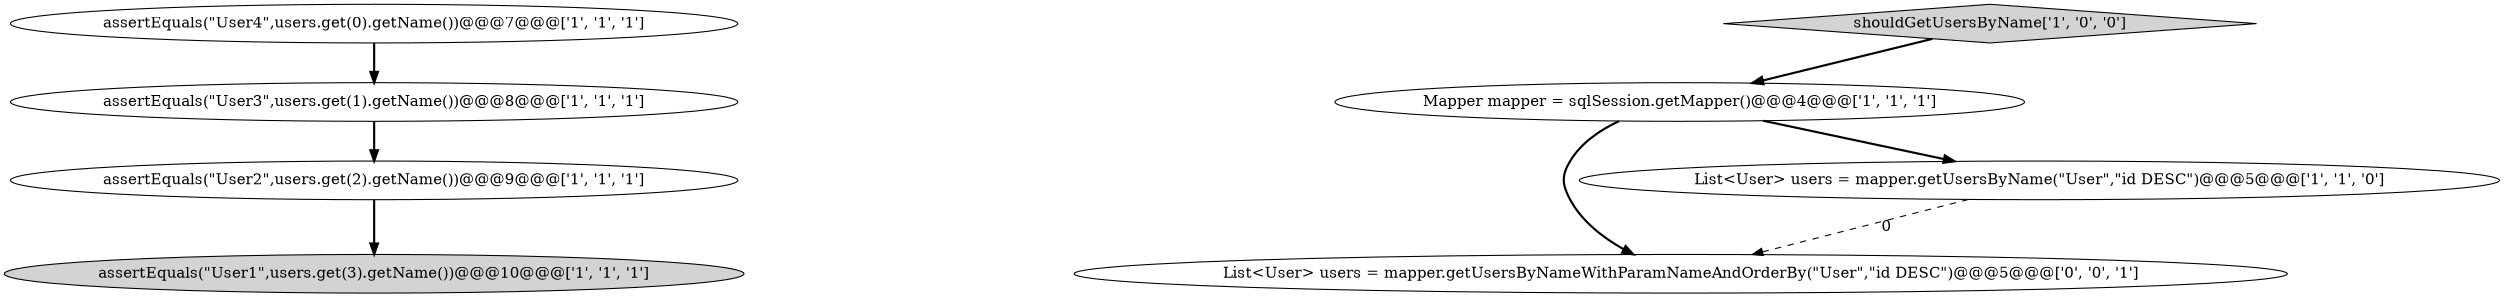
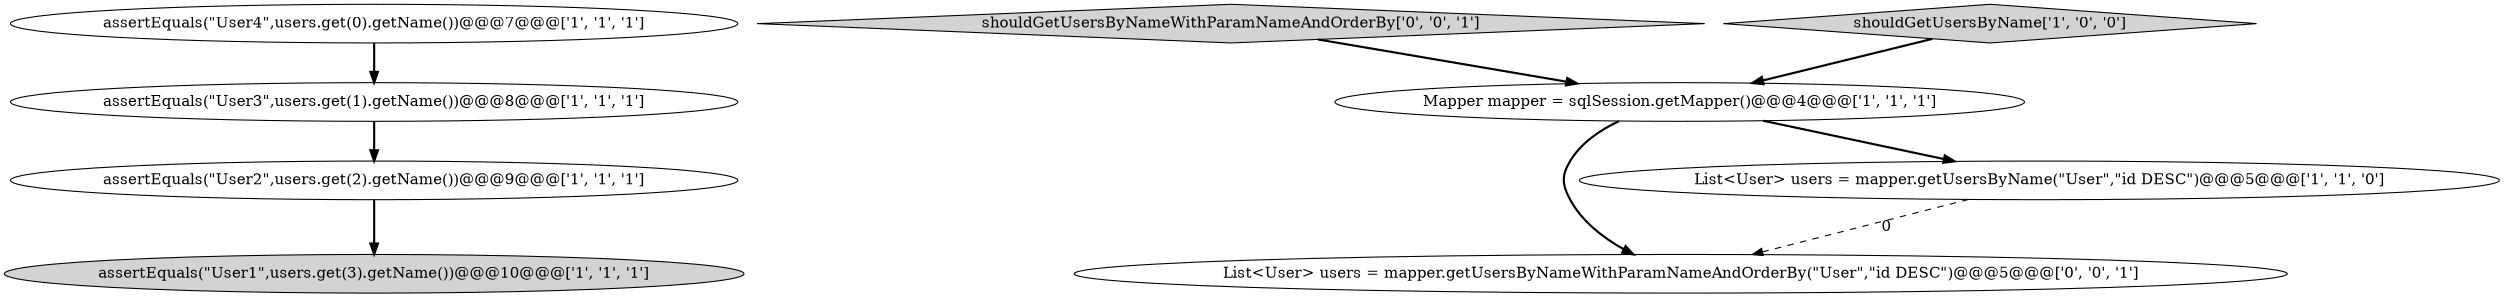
none -> (1231, 24)
